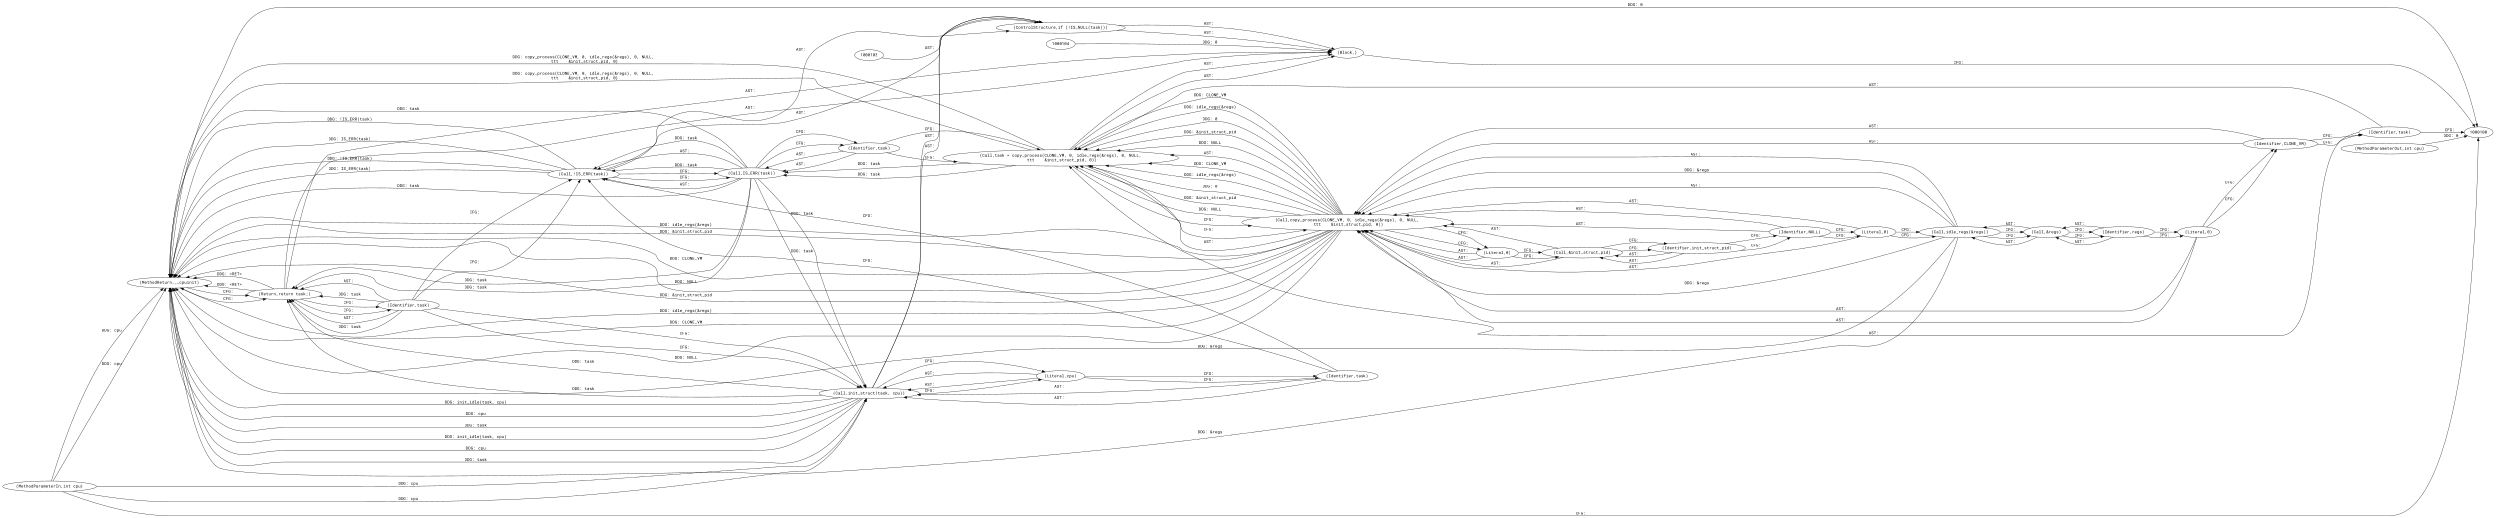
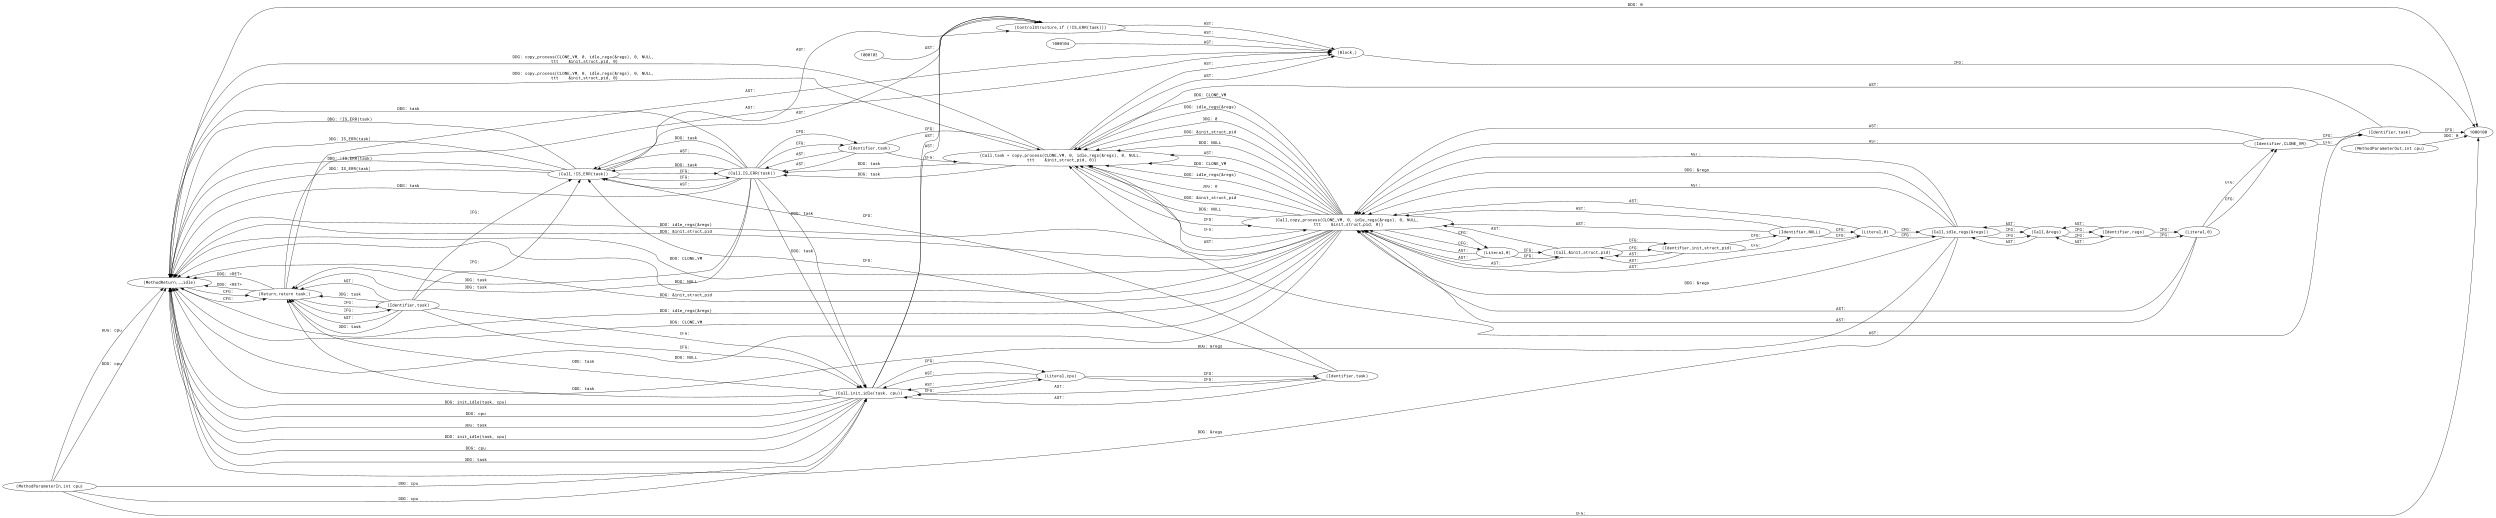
(1061, 28) -> (1061, 28)
(1210, 42) -> (1210, 42)
(170, 283) -> (170, 283)
(869, 393) -> (869, 393)
